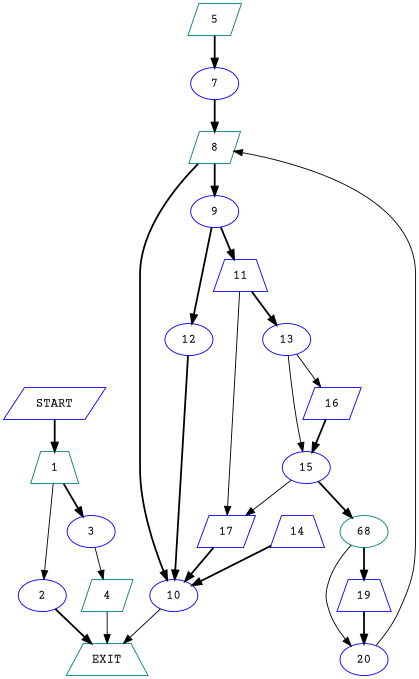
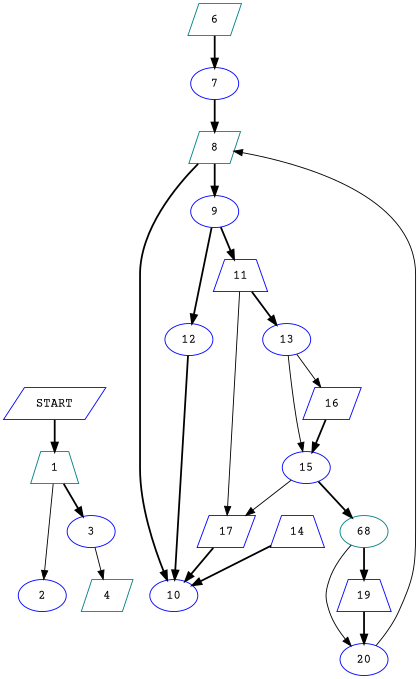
(215, 20) -> (215, 20)
(107, 660) -> none
